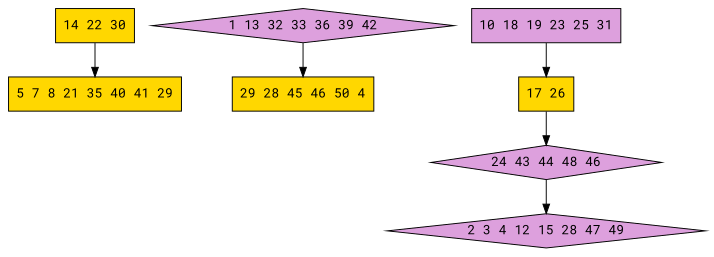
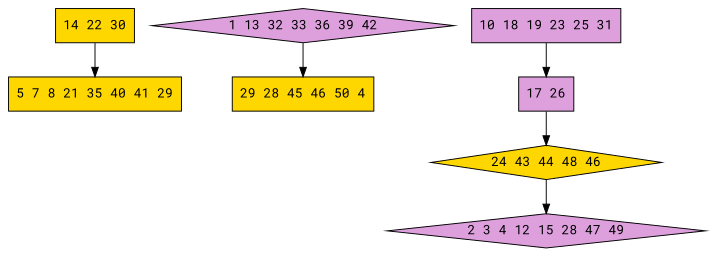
(546, 94) -> (546, 94)
(546, 162) -> (546, 162)
